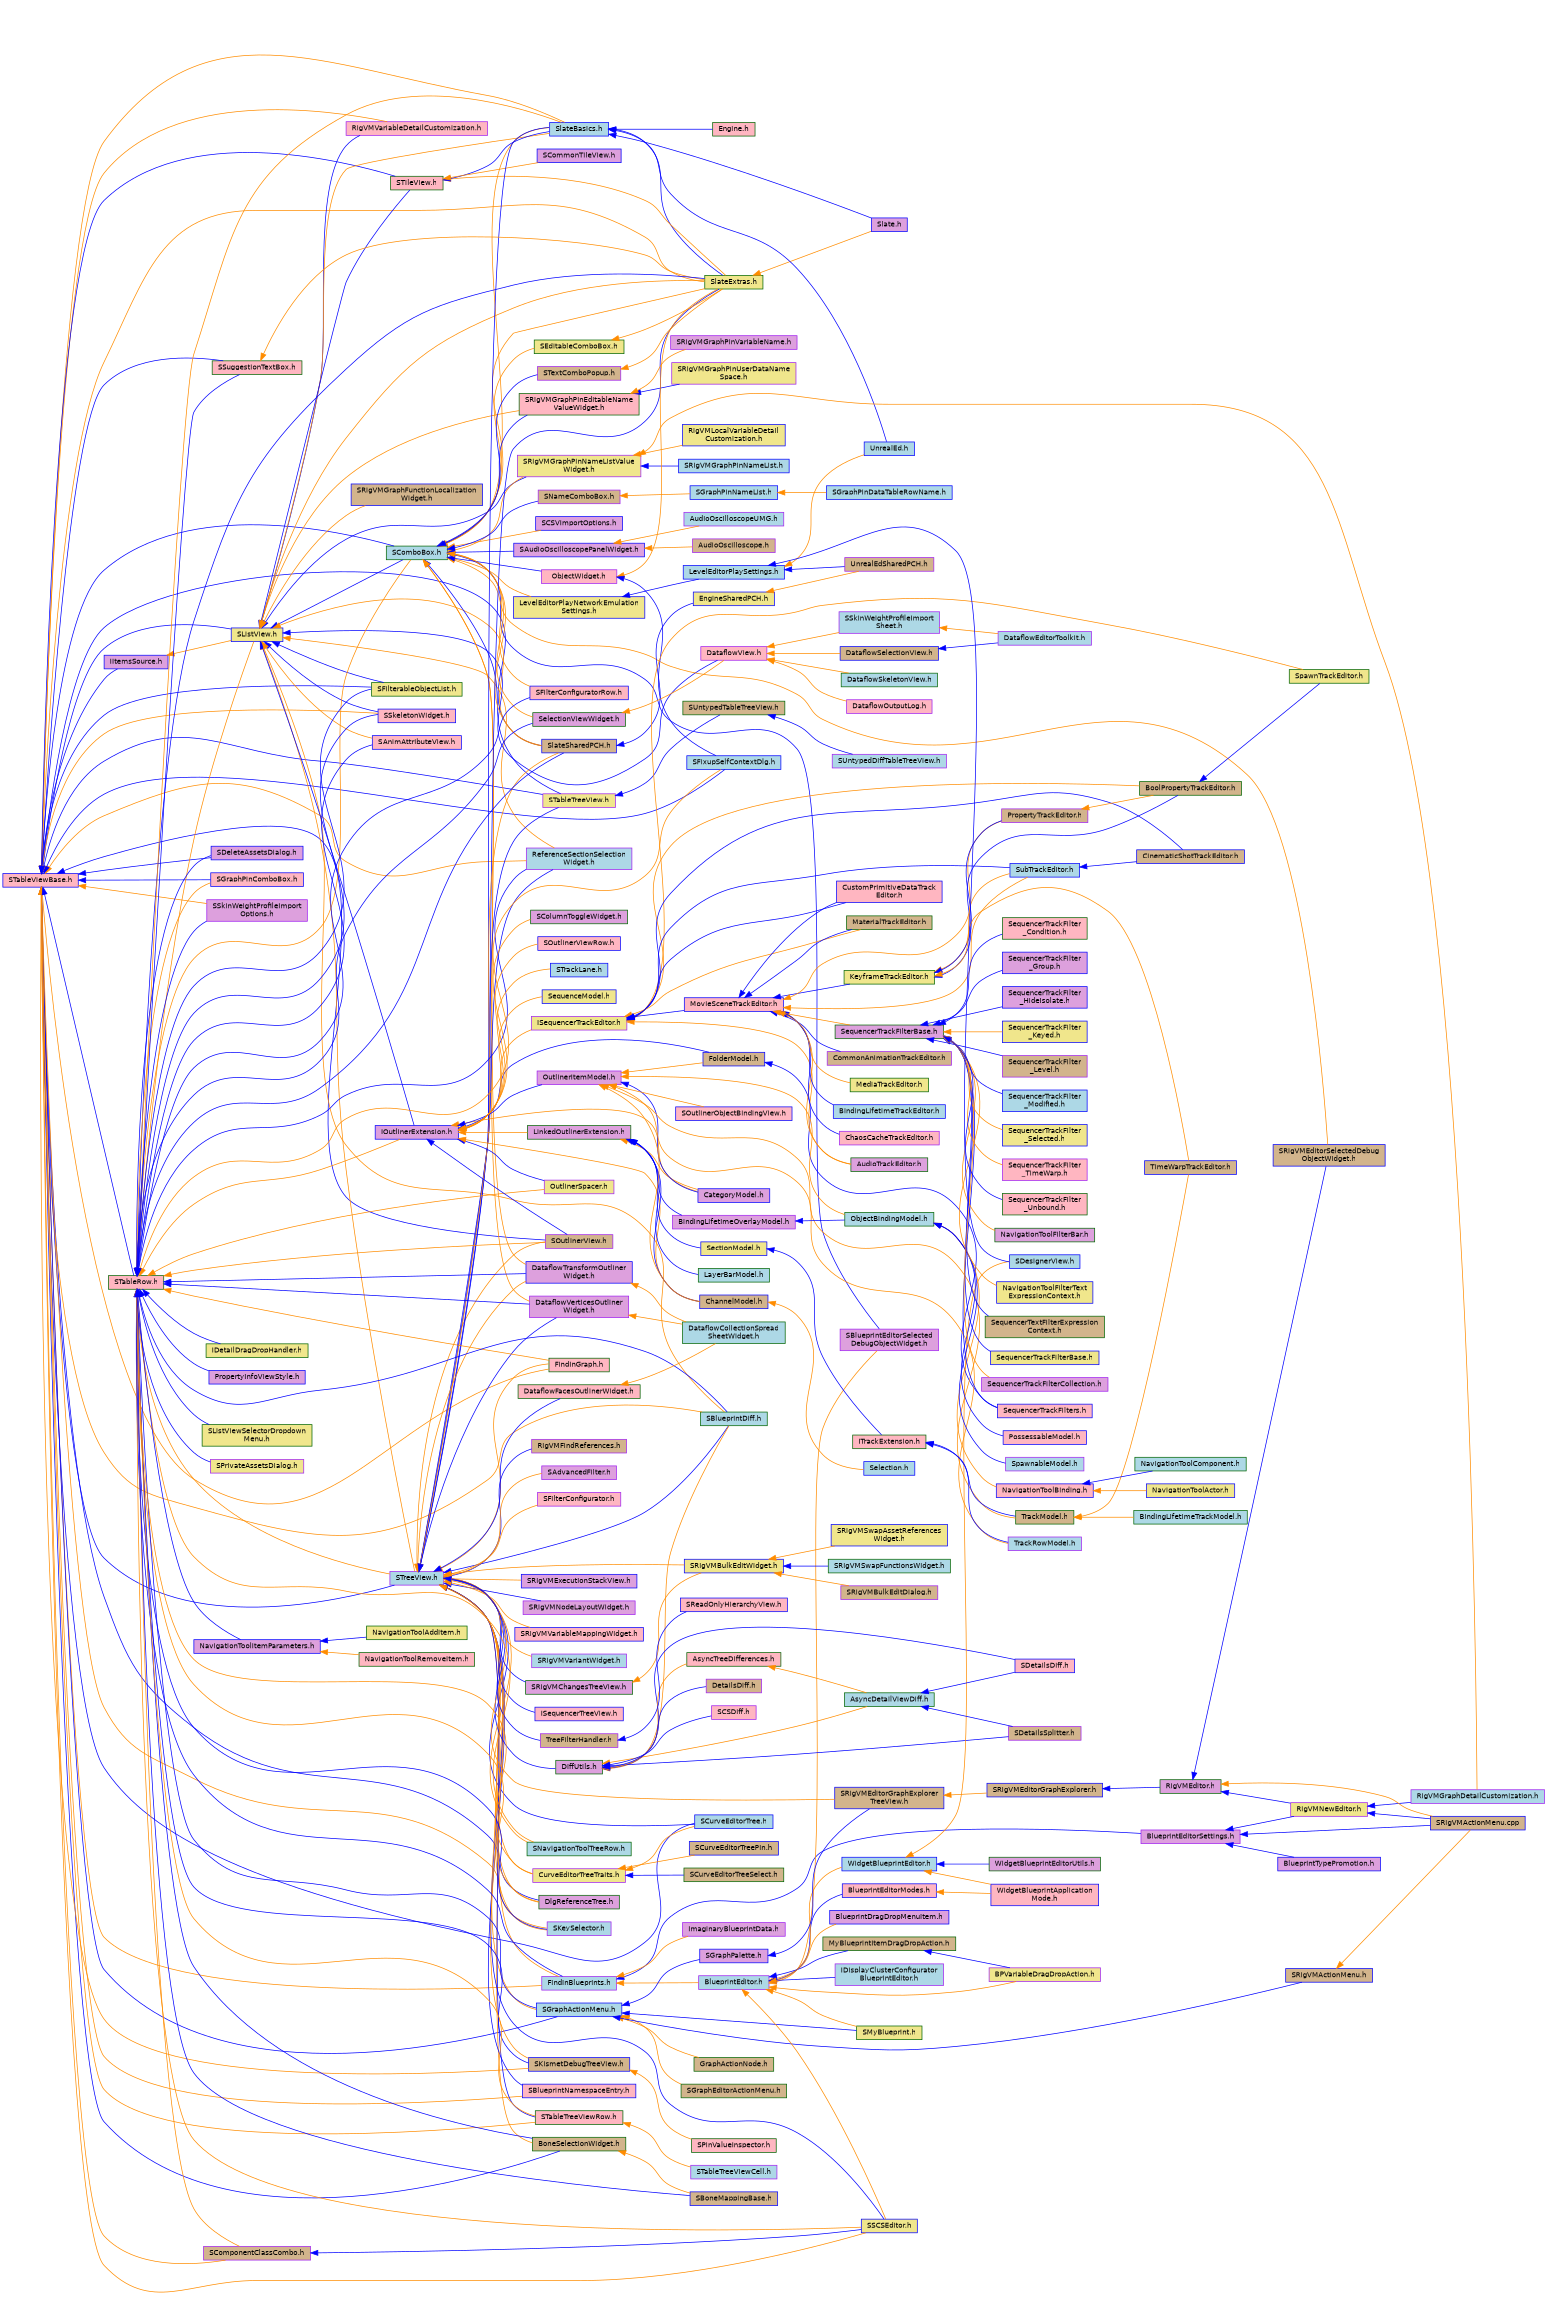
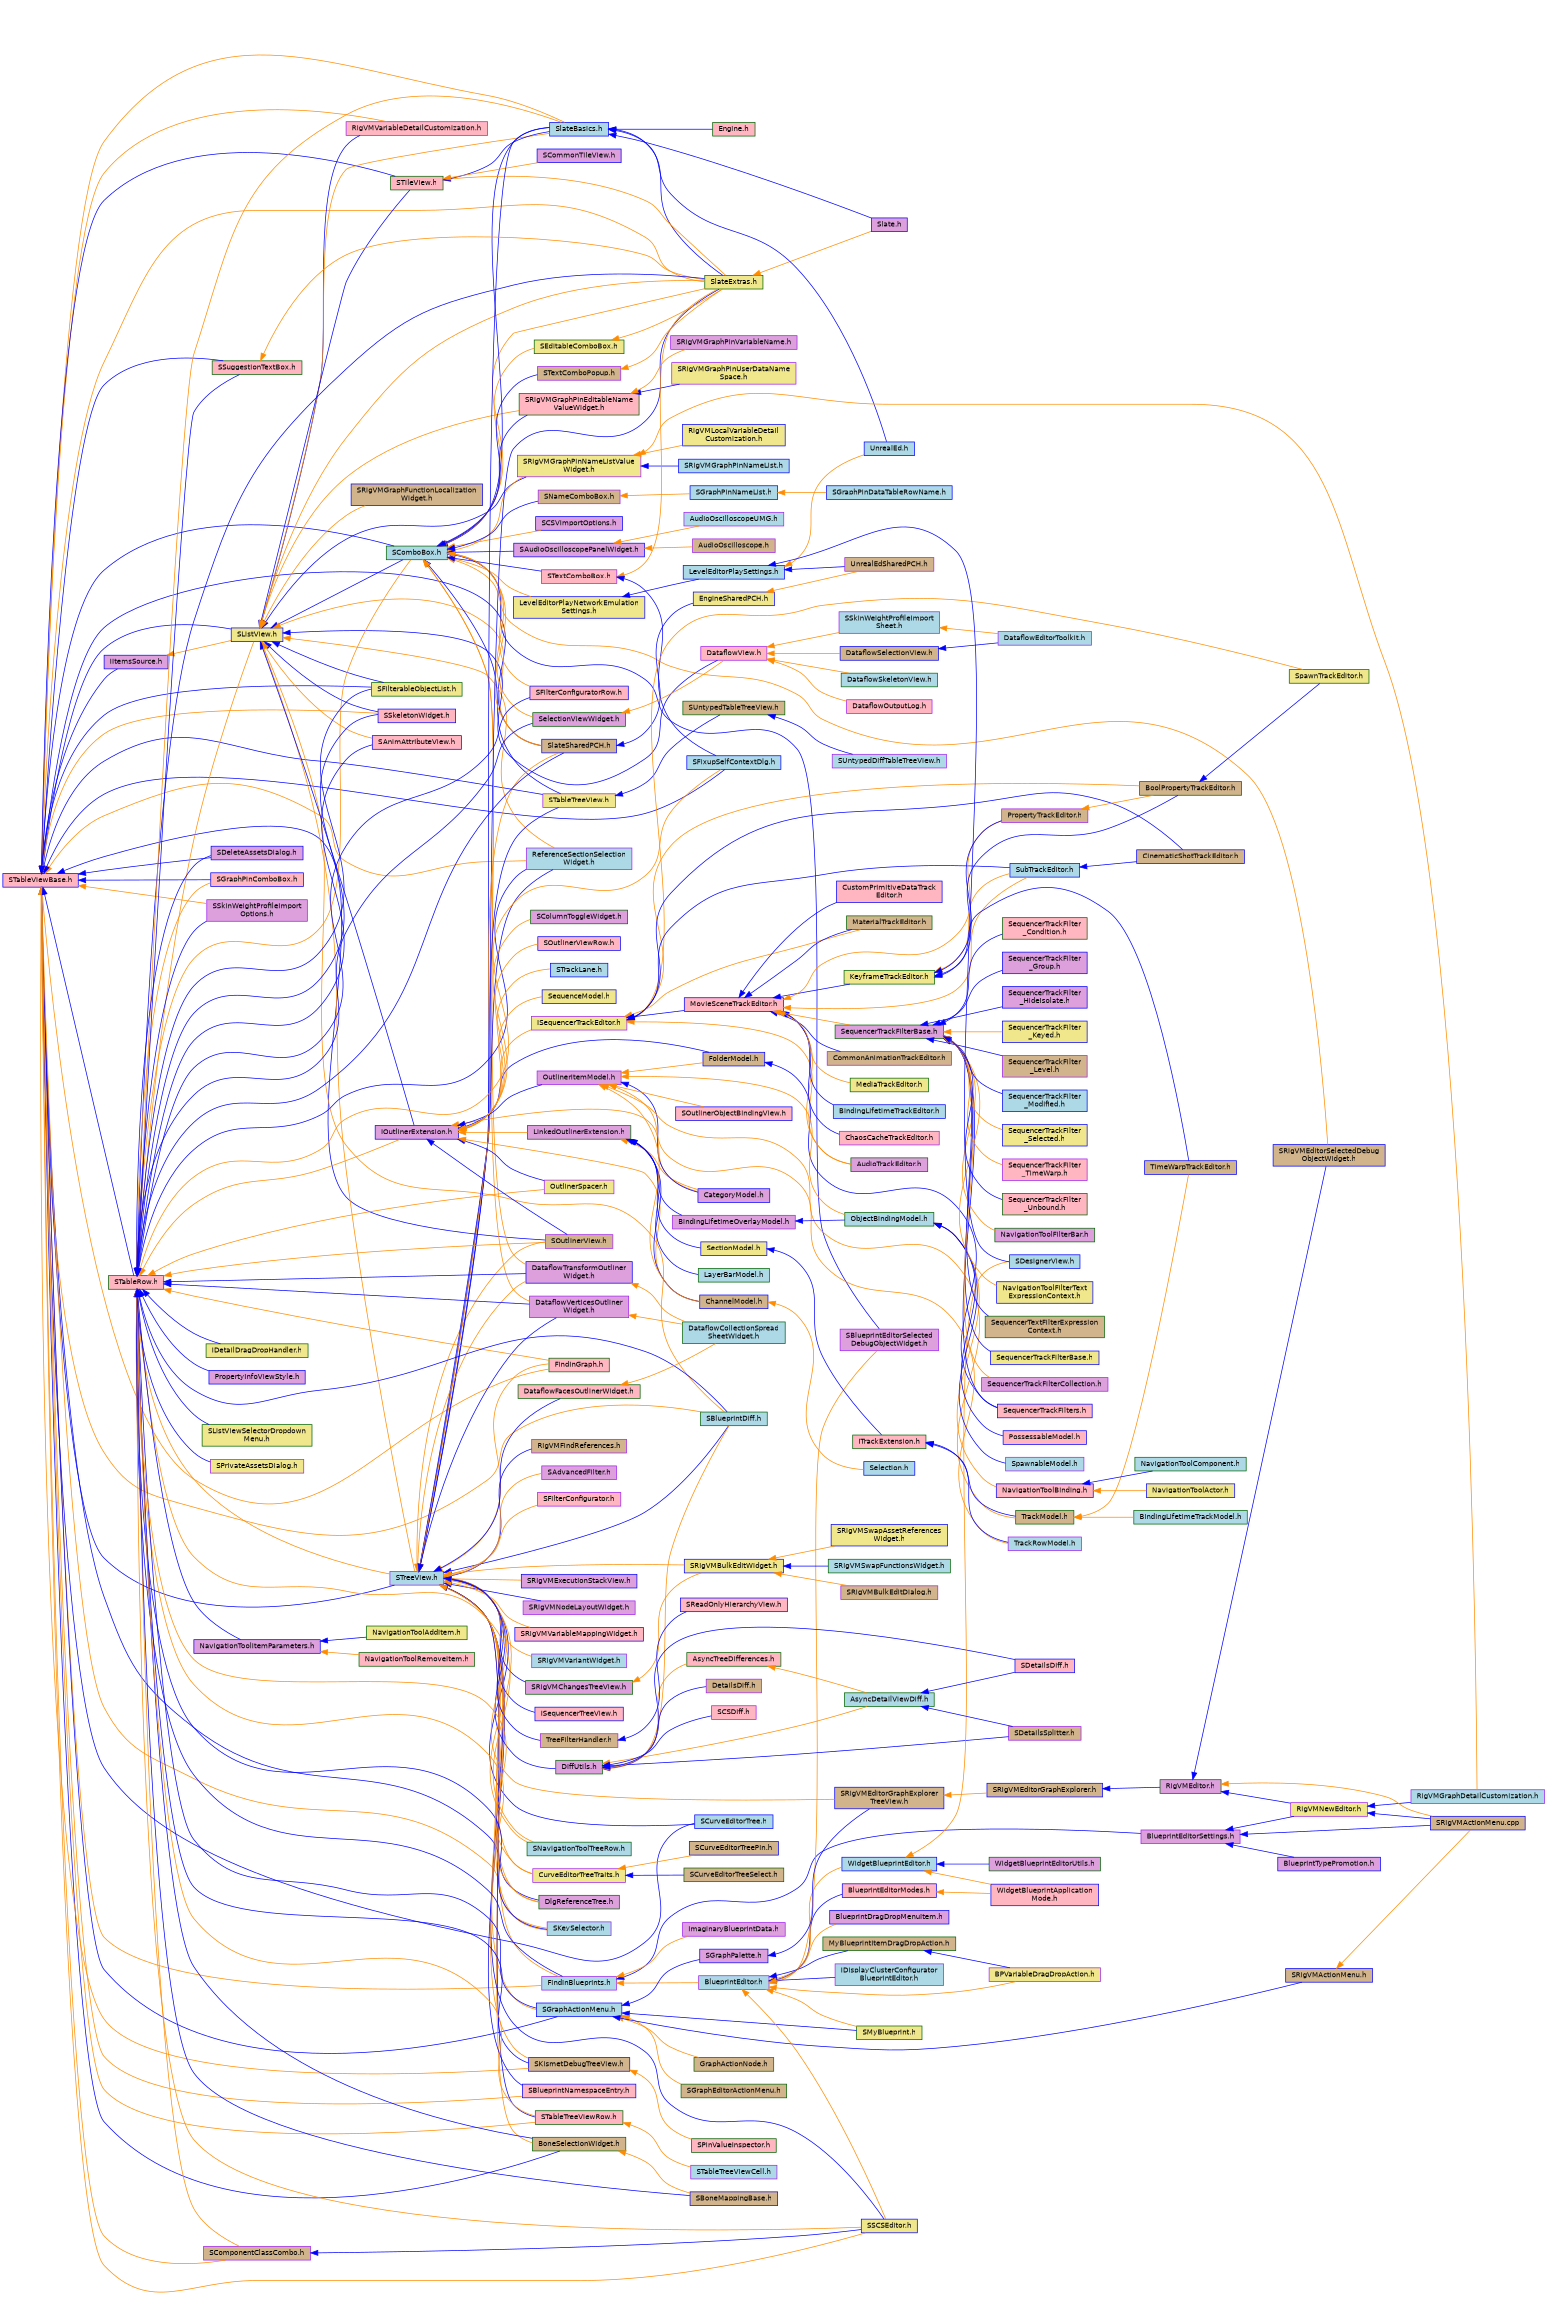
(493, 262) -> (493, 262)
(579, 577) -> (579, 577)
(720, 930) -> none
(1124, 930) -> (1124, 930)
(655, 1854) -> none
